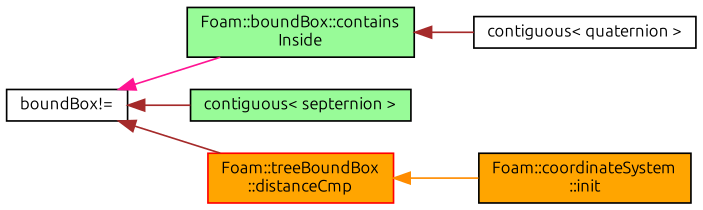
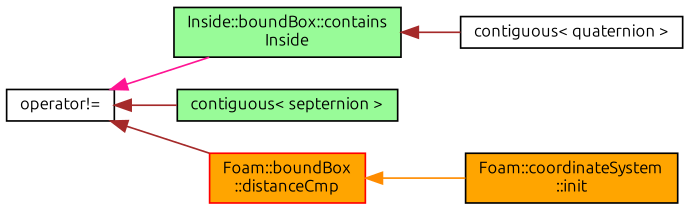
(301, 32) -> (287, 32)
(67, 105) -> (60, 105)
(301, 178) -> (287, 178)
